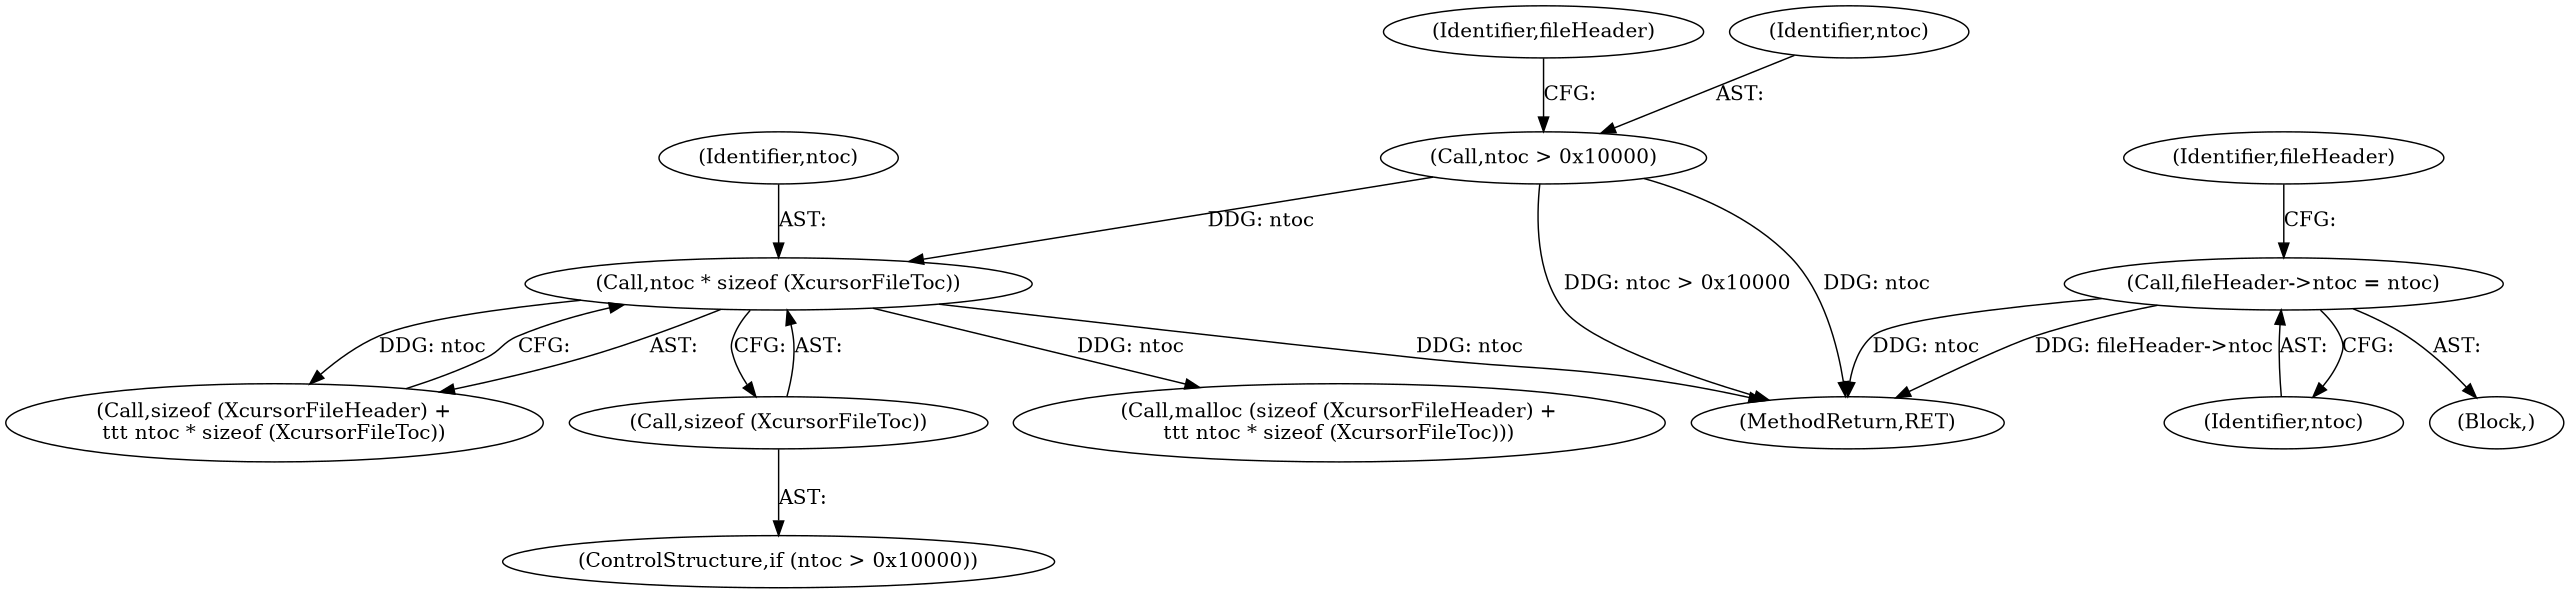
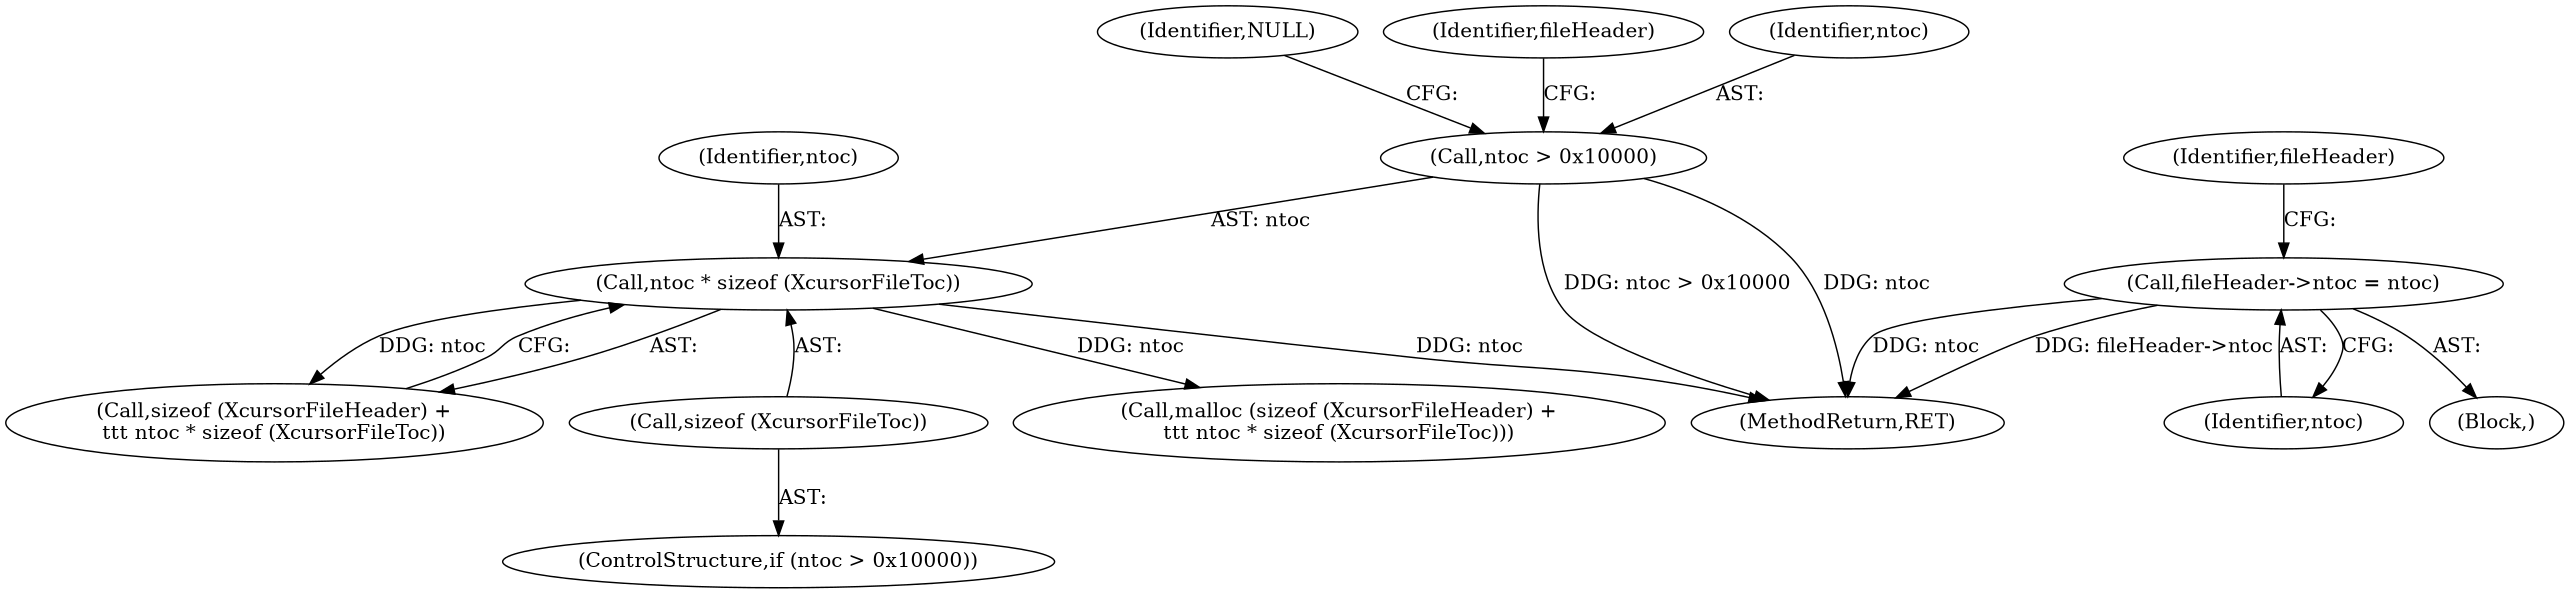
none -> (1228, 32)
(1261, 221) -> (1261, 221)
(731, 346) -> none
